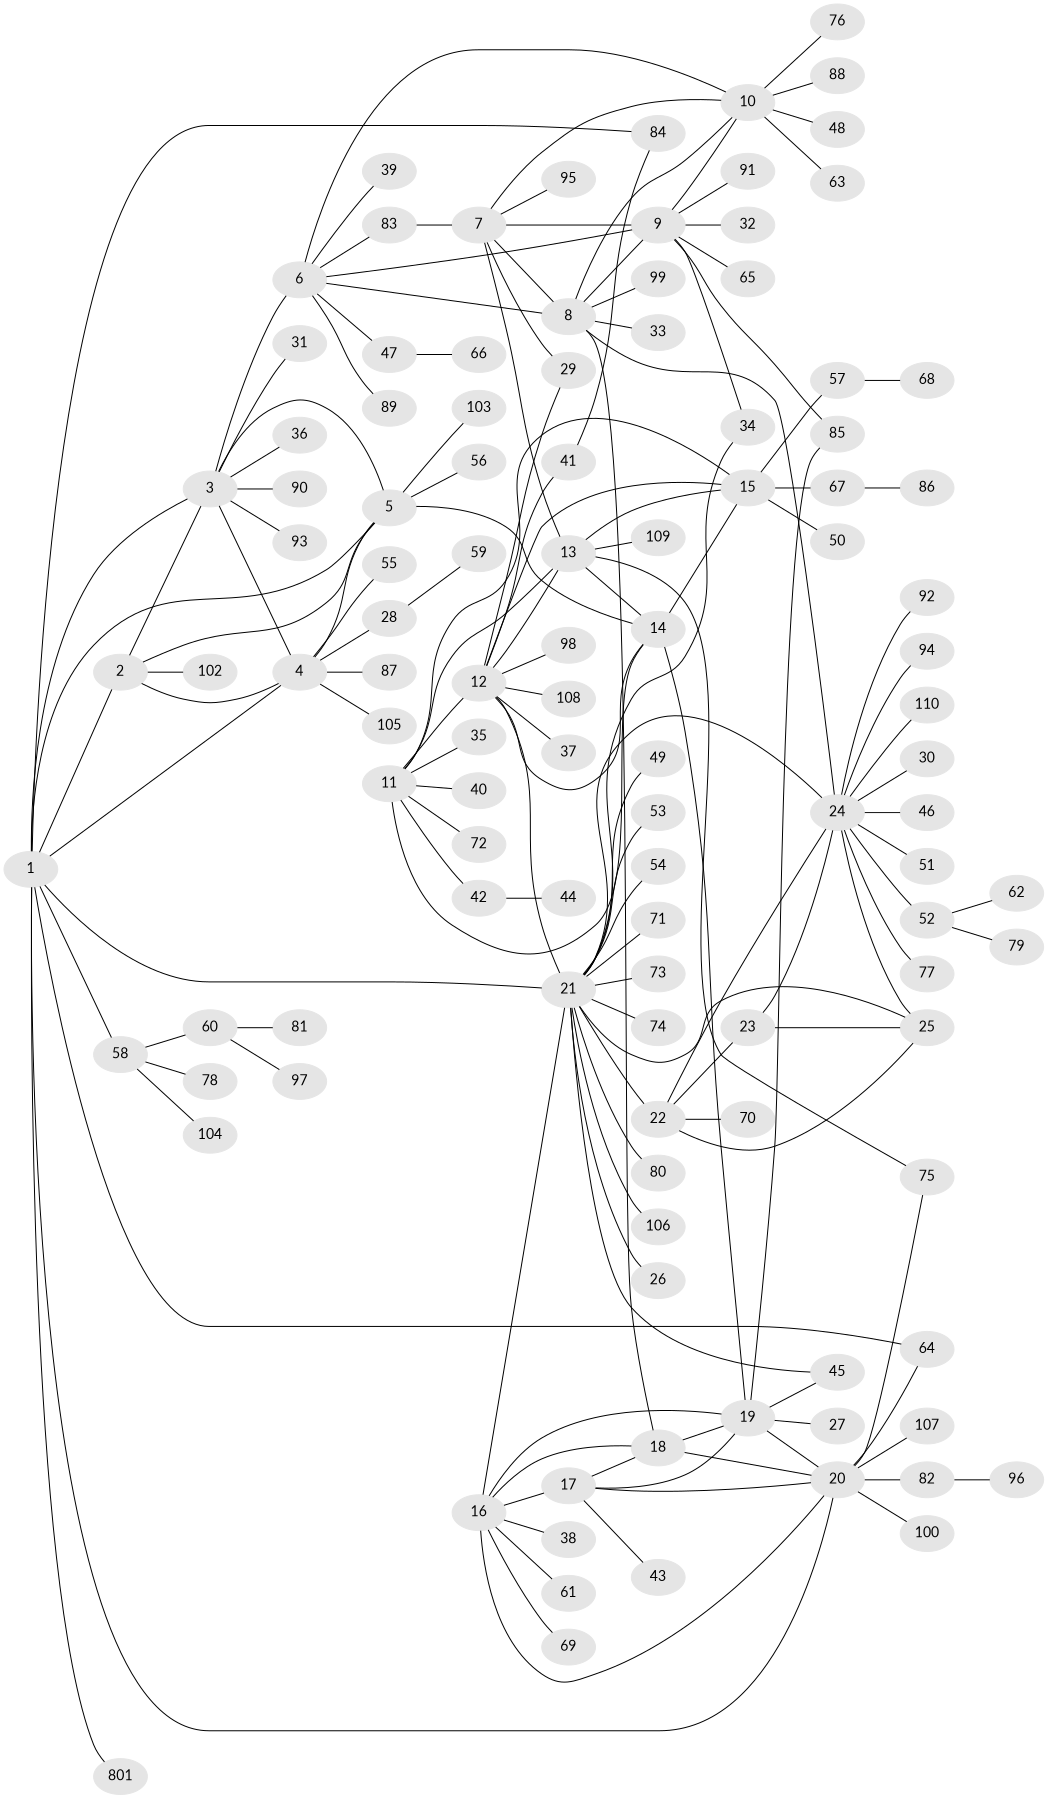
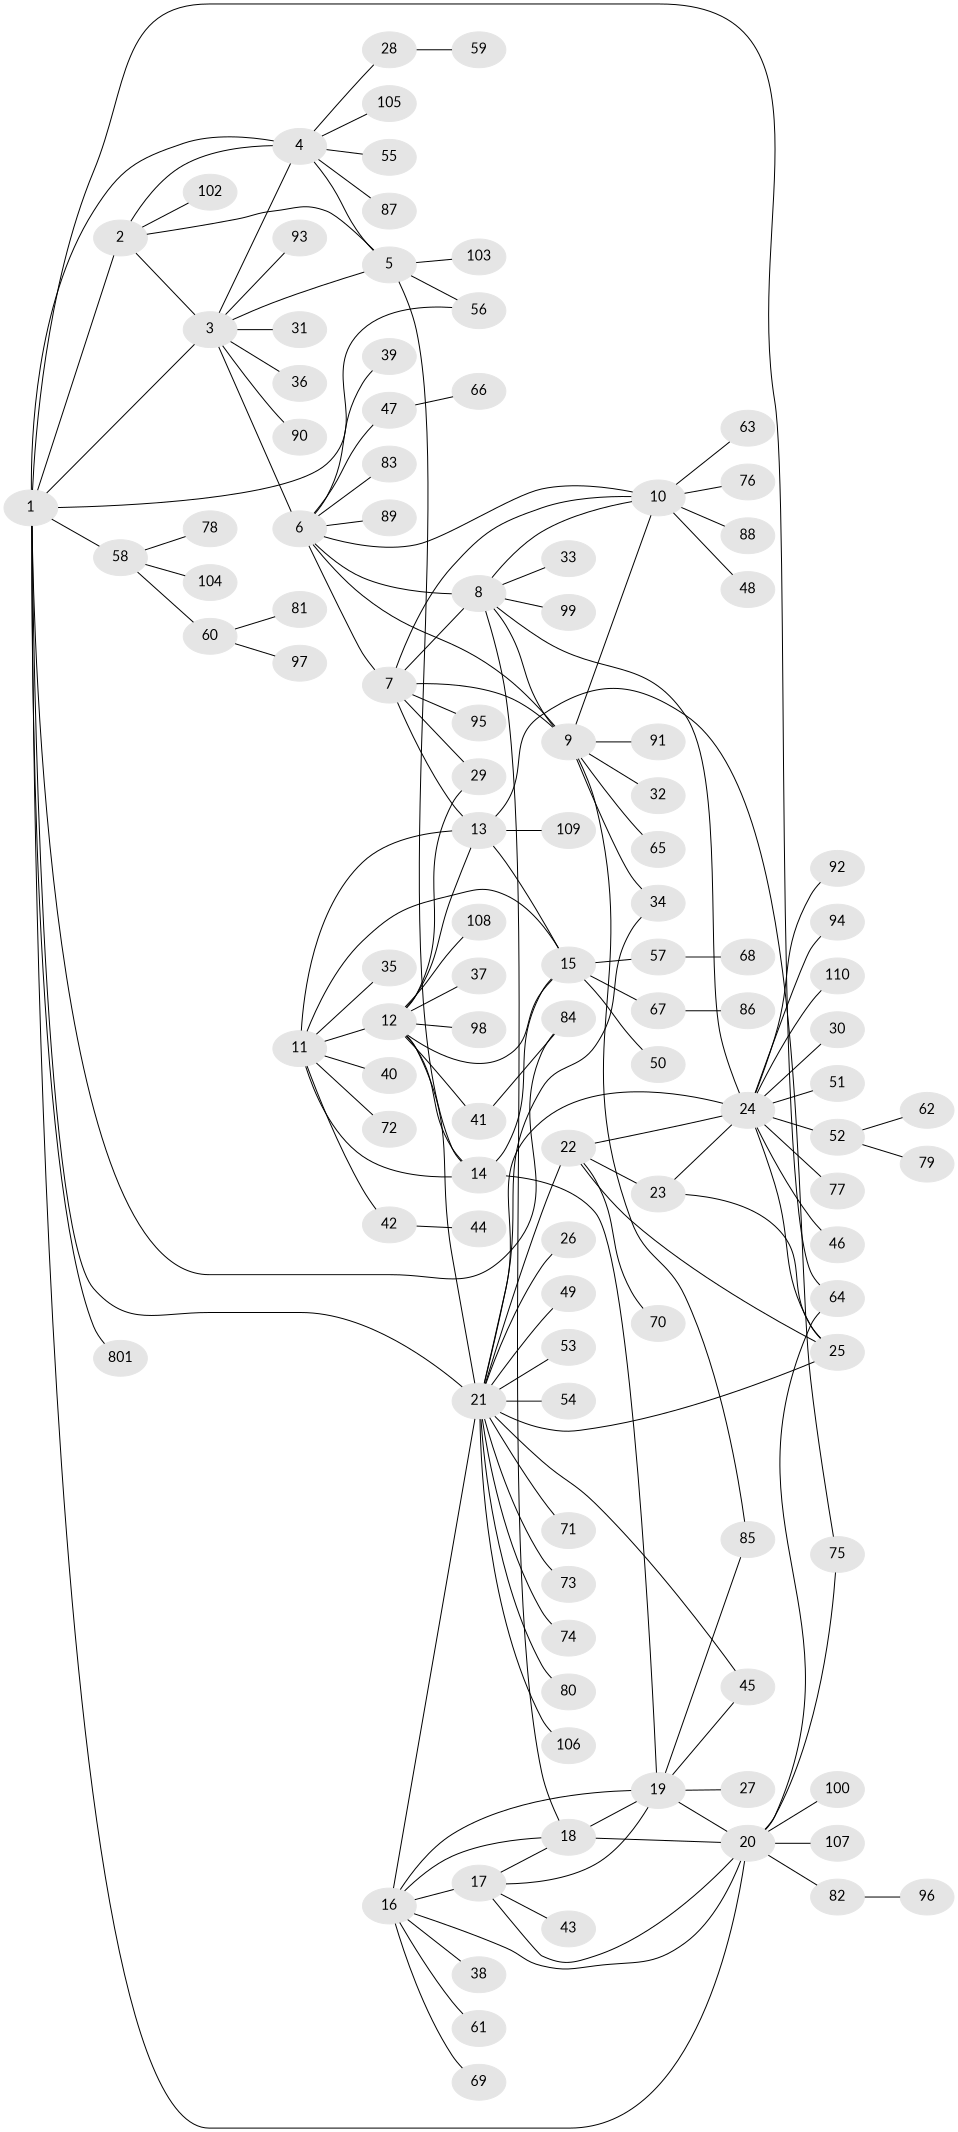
(434, 225) -> (340, 609)
(613, 591) -> none
(133, 616) -> (312, 473)
